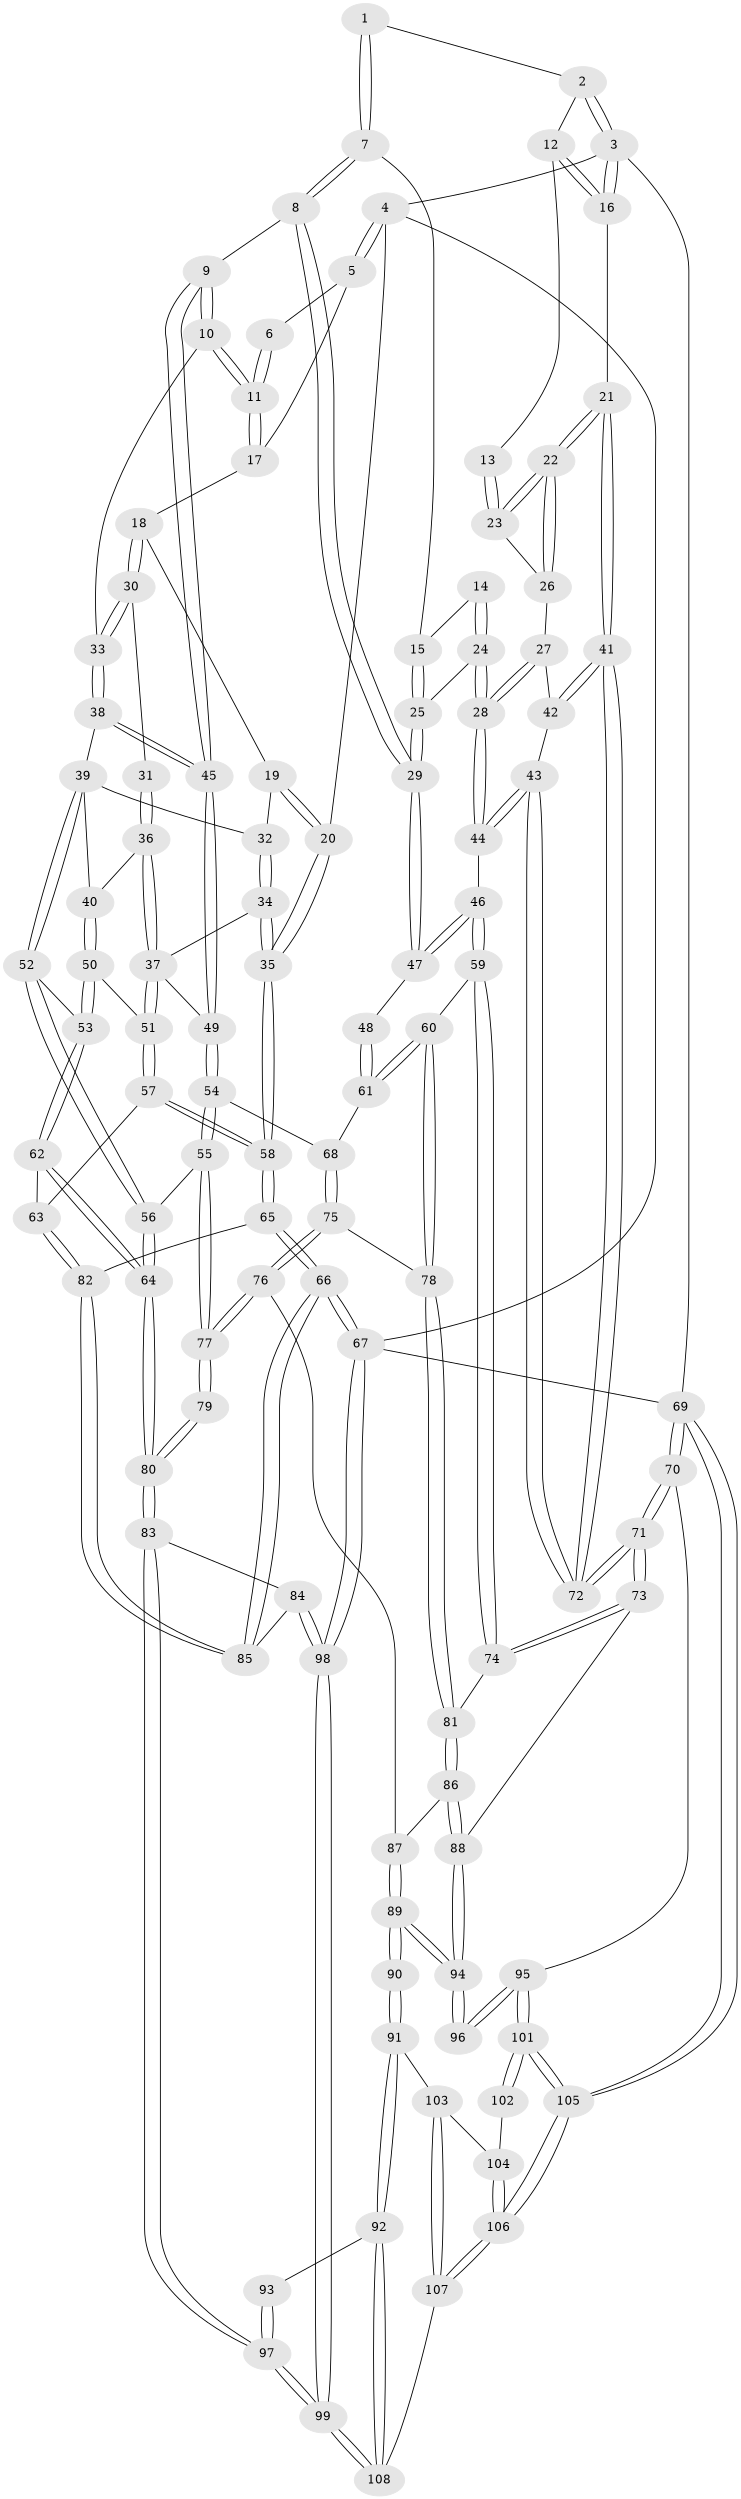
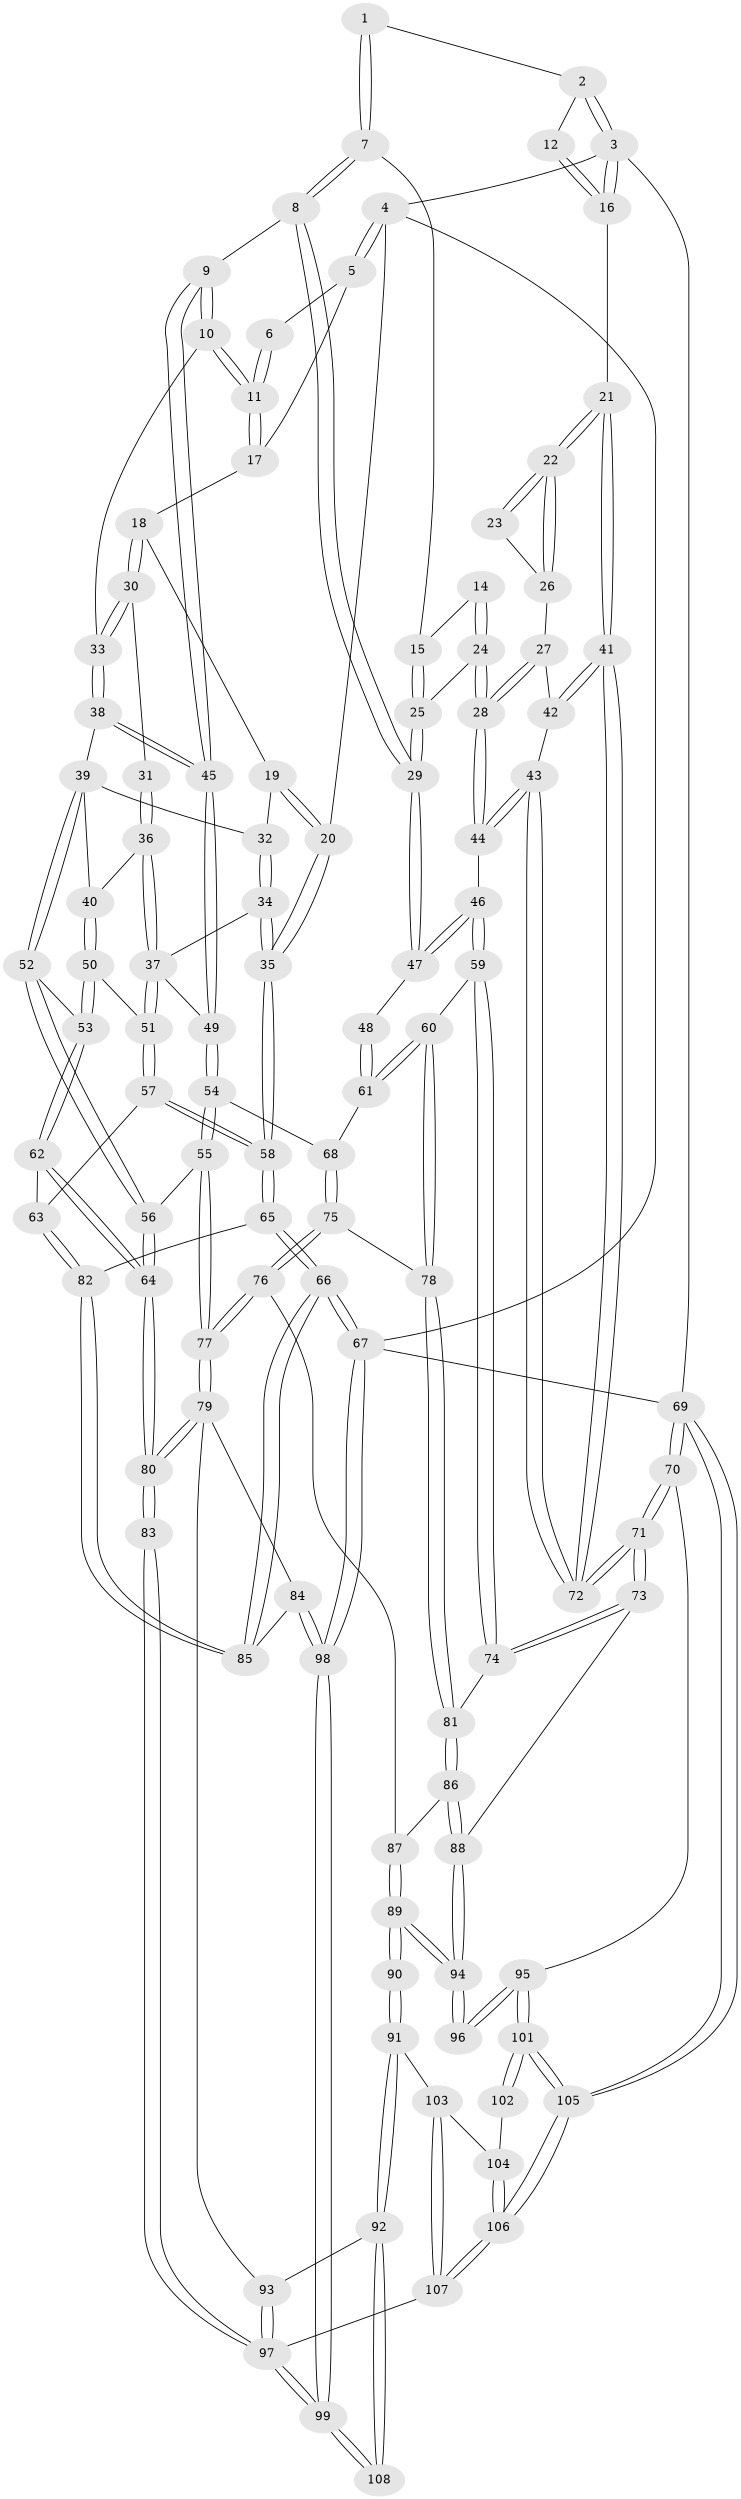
(488, 461) -> none
(224, 1565) -> (252, 1502)
none -> (197, 1859)
(414, 2387) -> (352, 2323)
